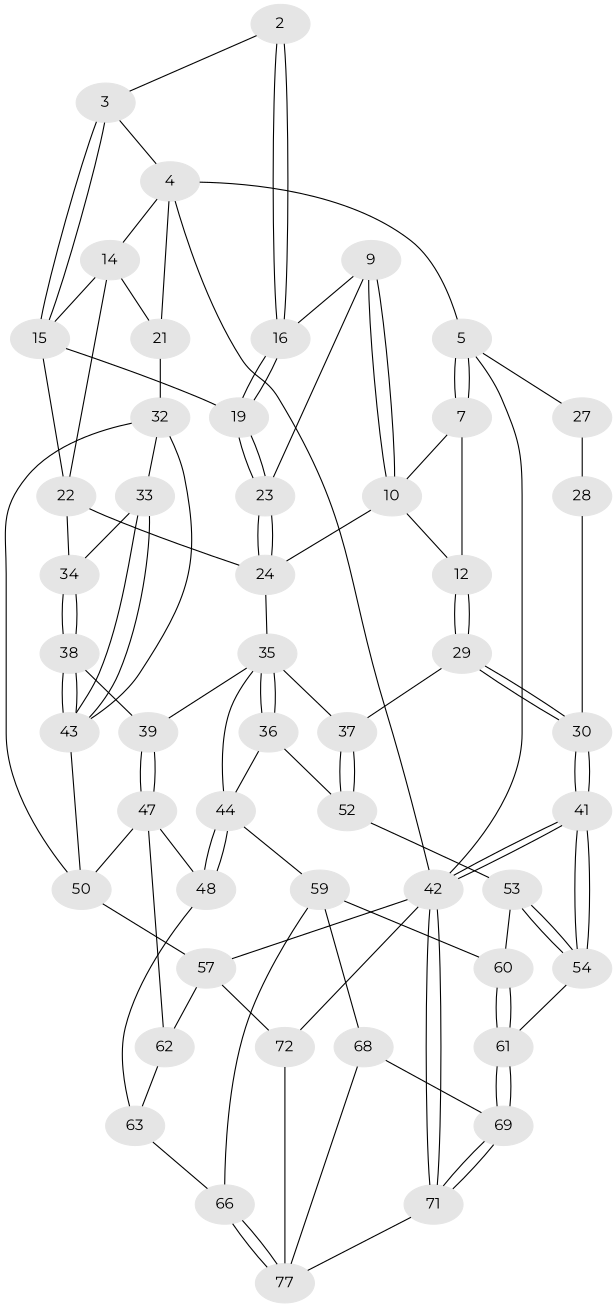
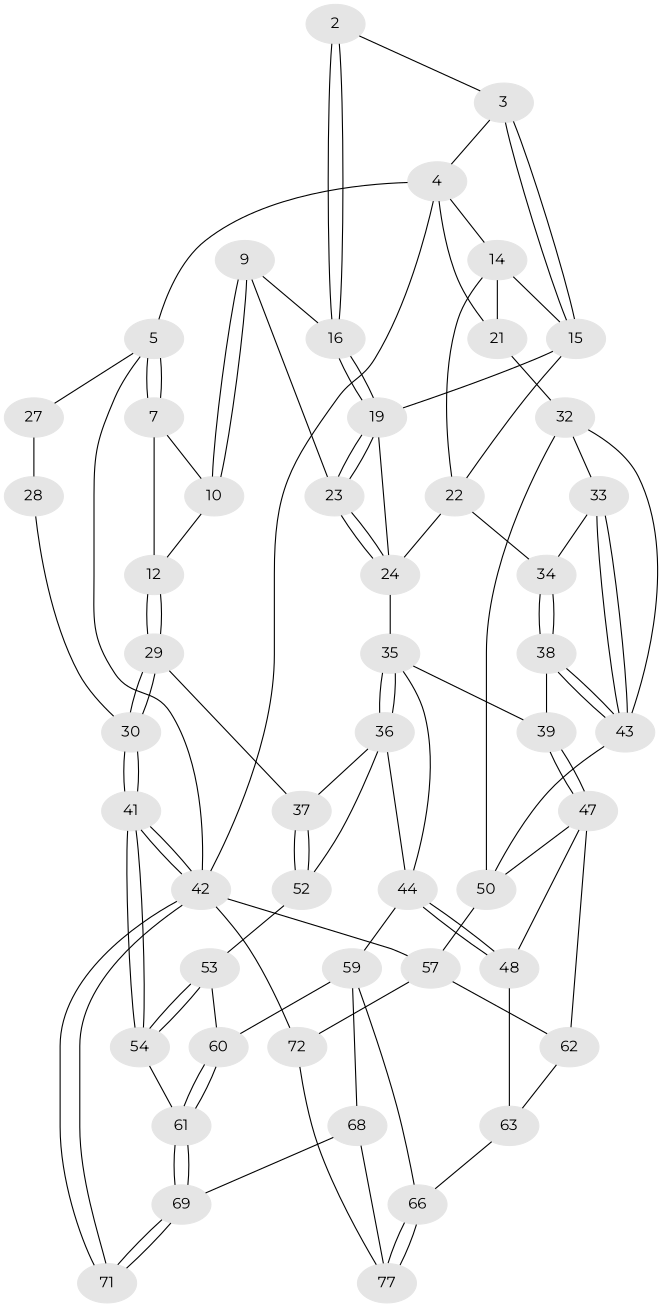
(329, 536) -> (384, 496)
(307, 693) -> (343, 772)
(359, 1244) -> none
